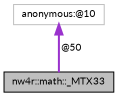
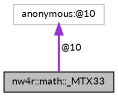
(70, 48) -> (70, 48)
